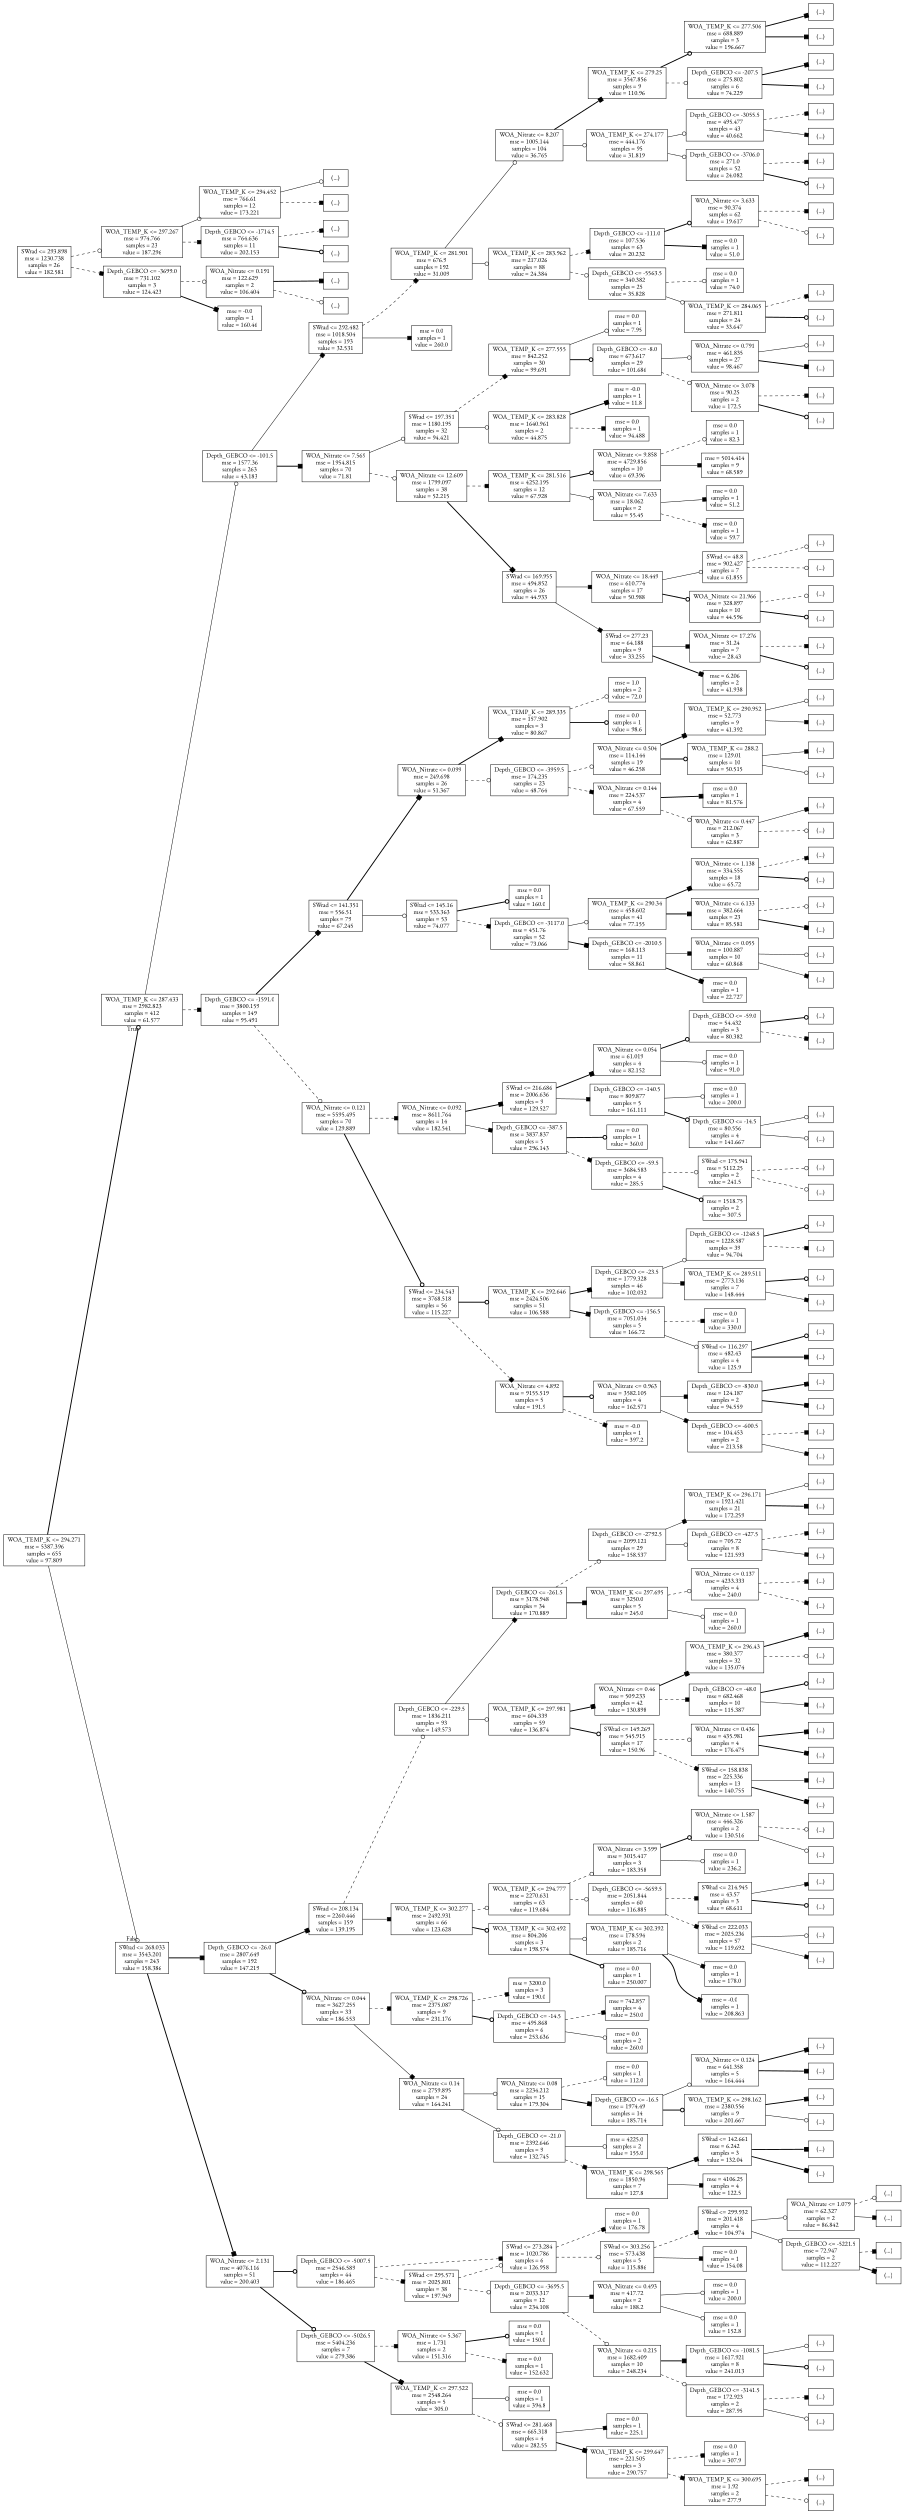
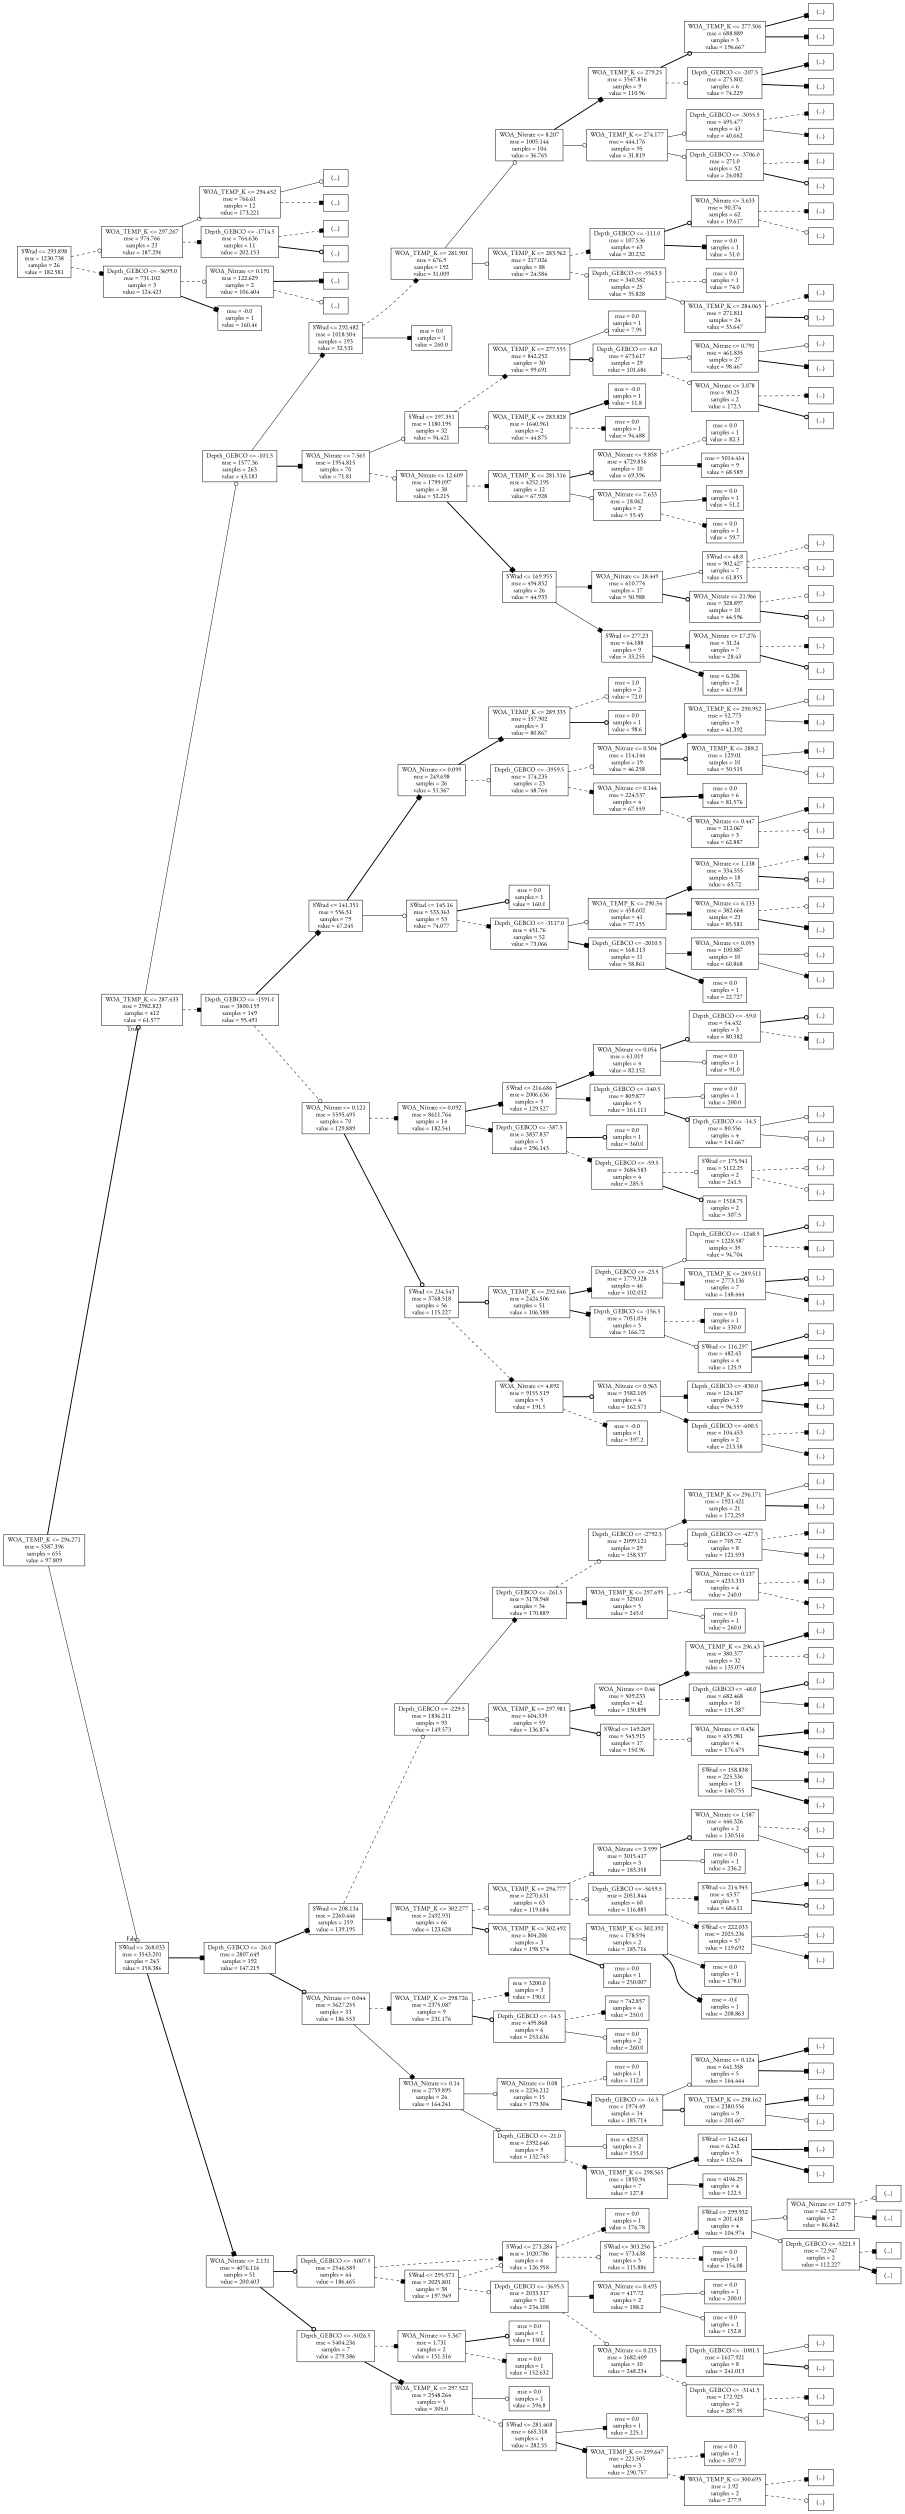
(725, 795) -> (725, 795)
(674, 1759) -> none
(676, 2258) -> (676, 2258)
